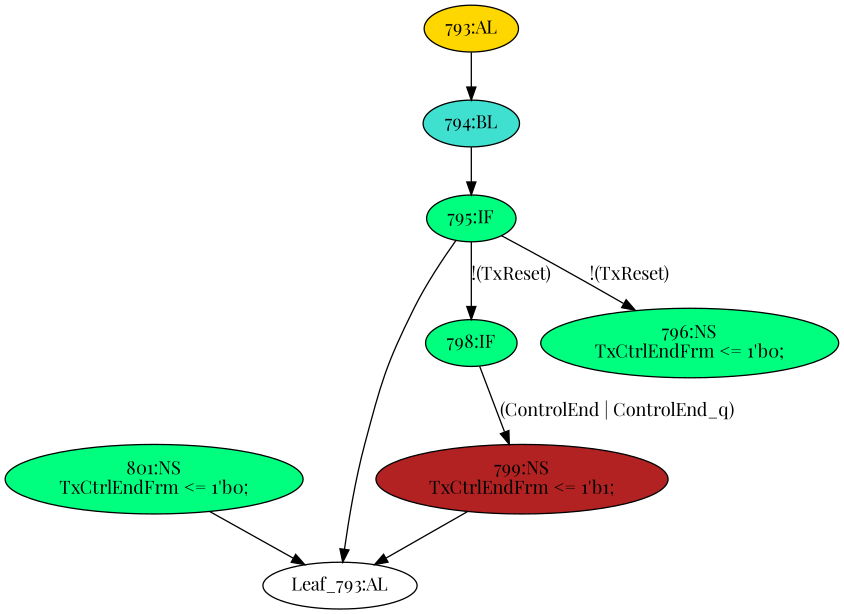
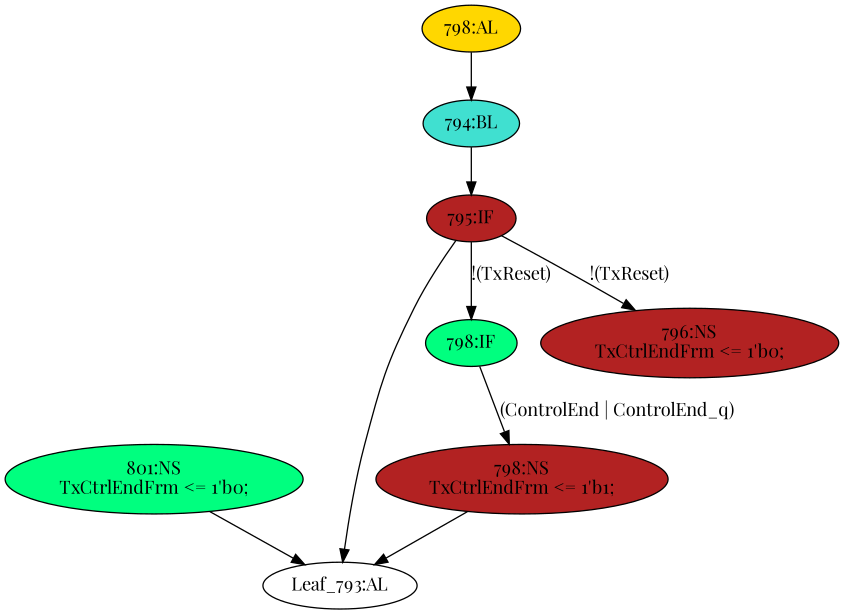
(471, 29) -> (471, 29)
(471, 218) -> (471, 218)
(690, 343) -> (690, 343)
(522, 479) -> (522, 479)
